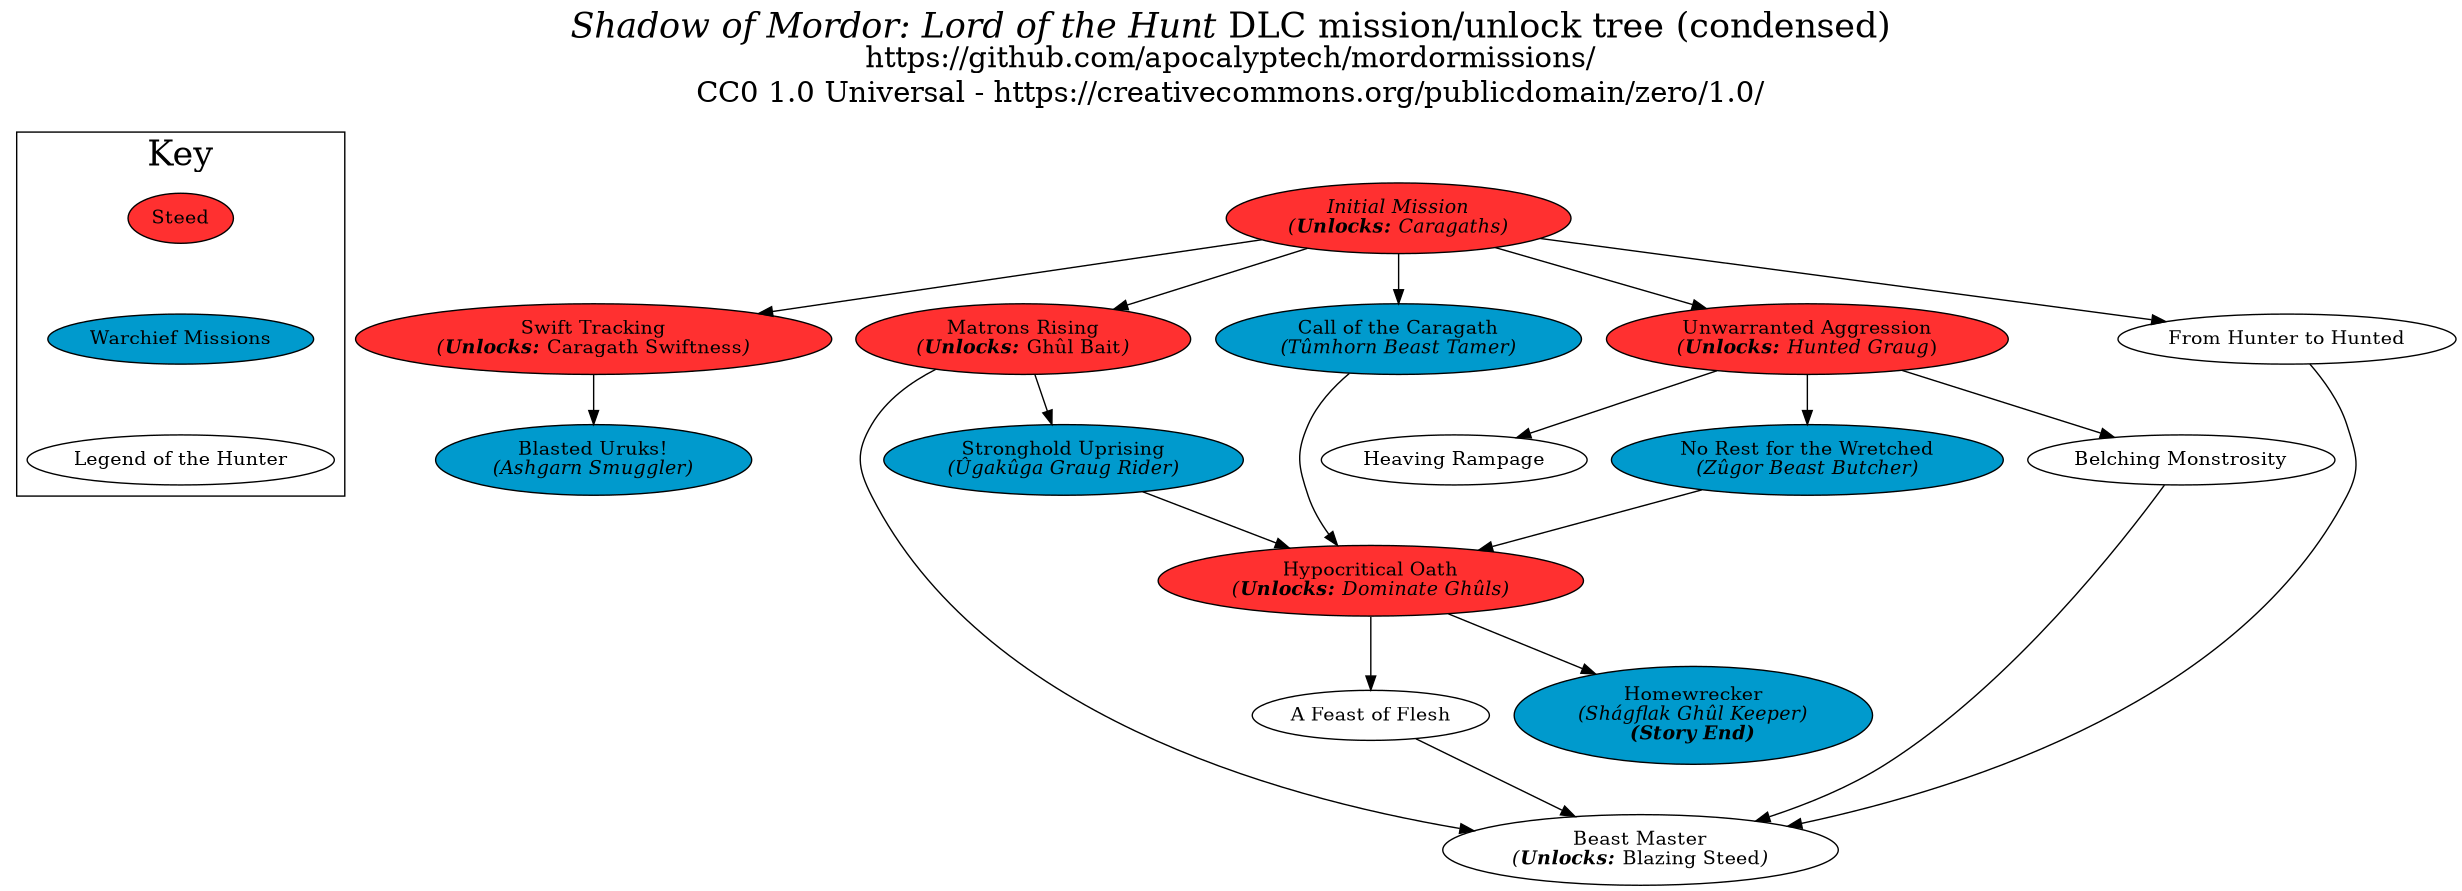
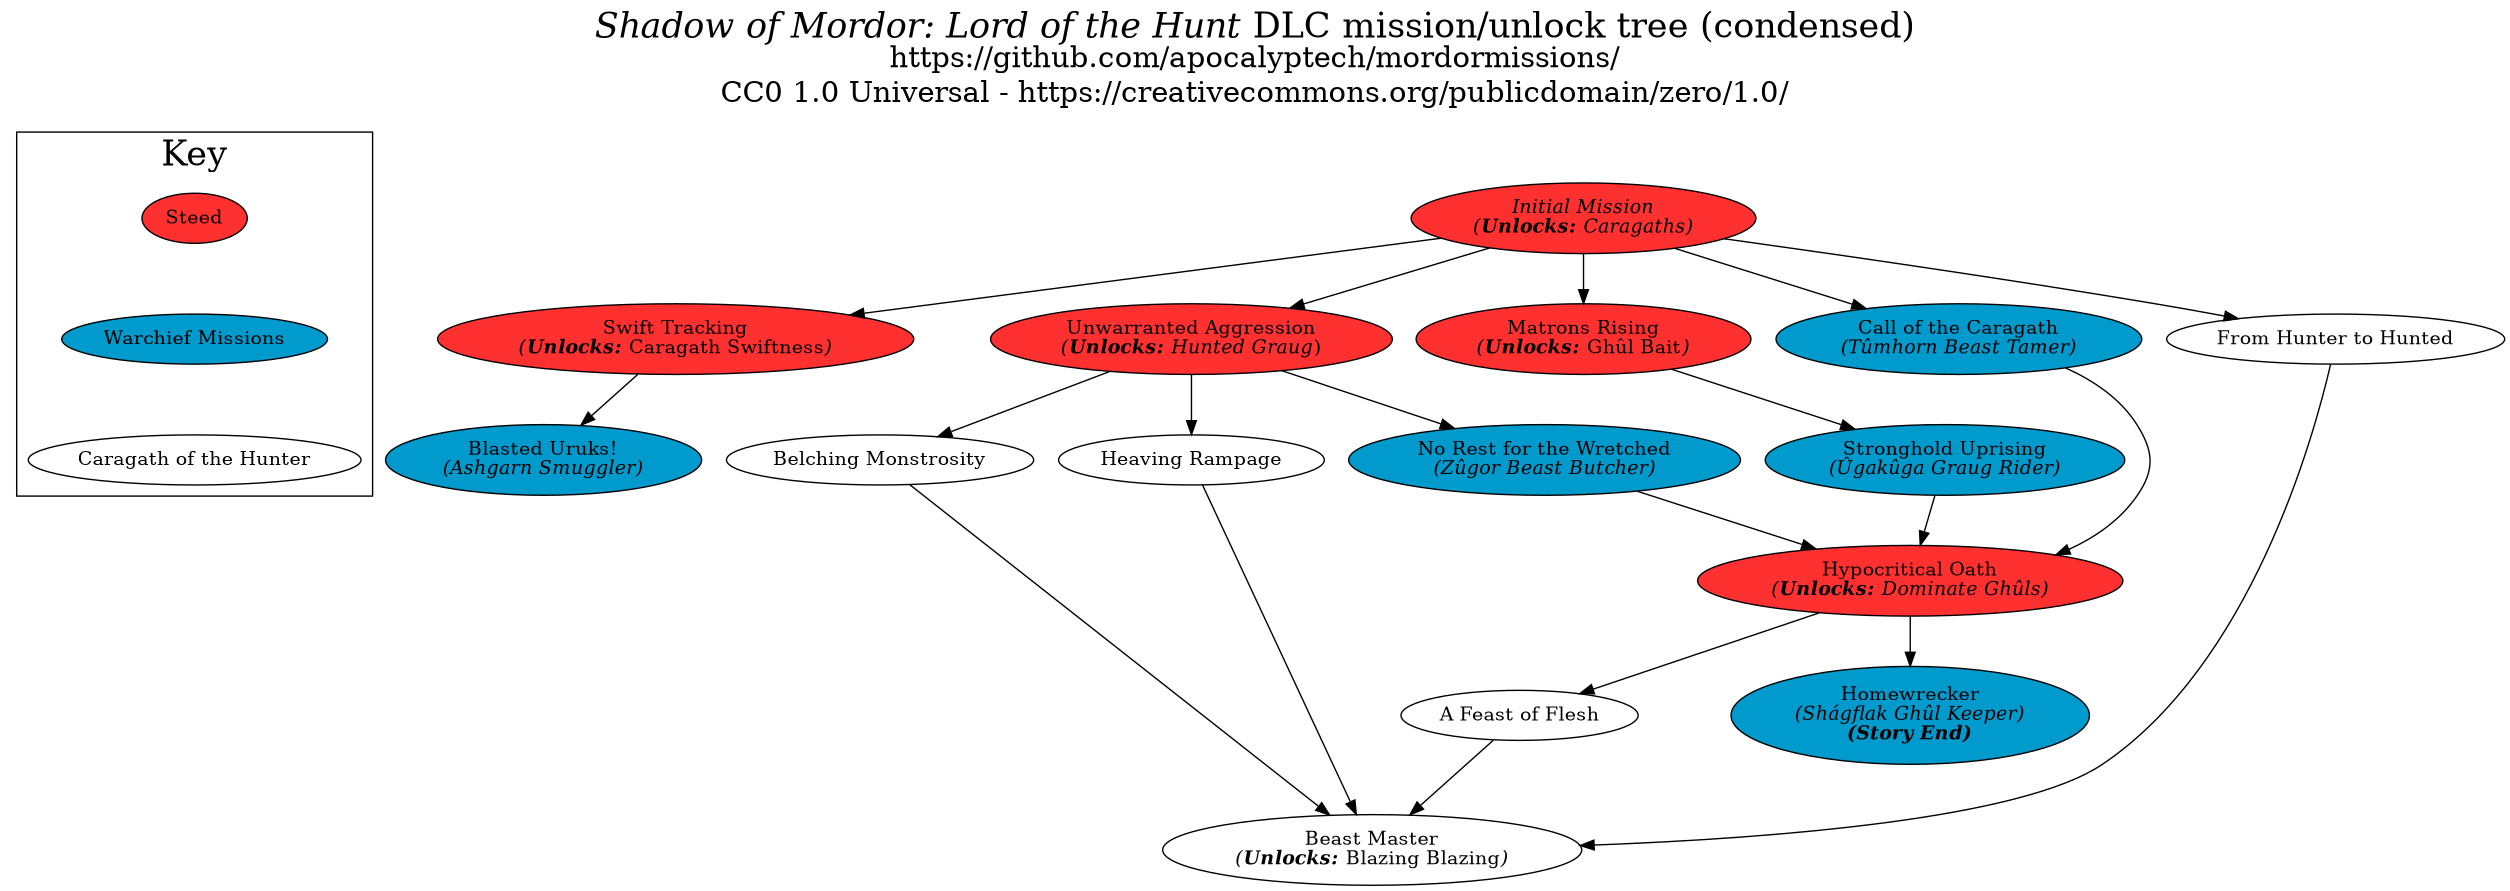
(181, 460) -> (195, 460)
(1056, 688) -> (1276, 643)
(1688, 858) -> (1420, 858)
